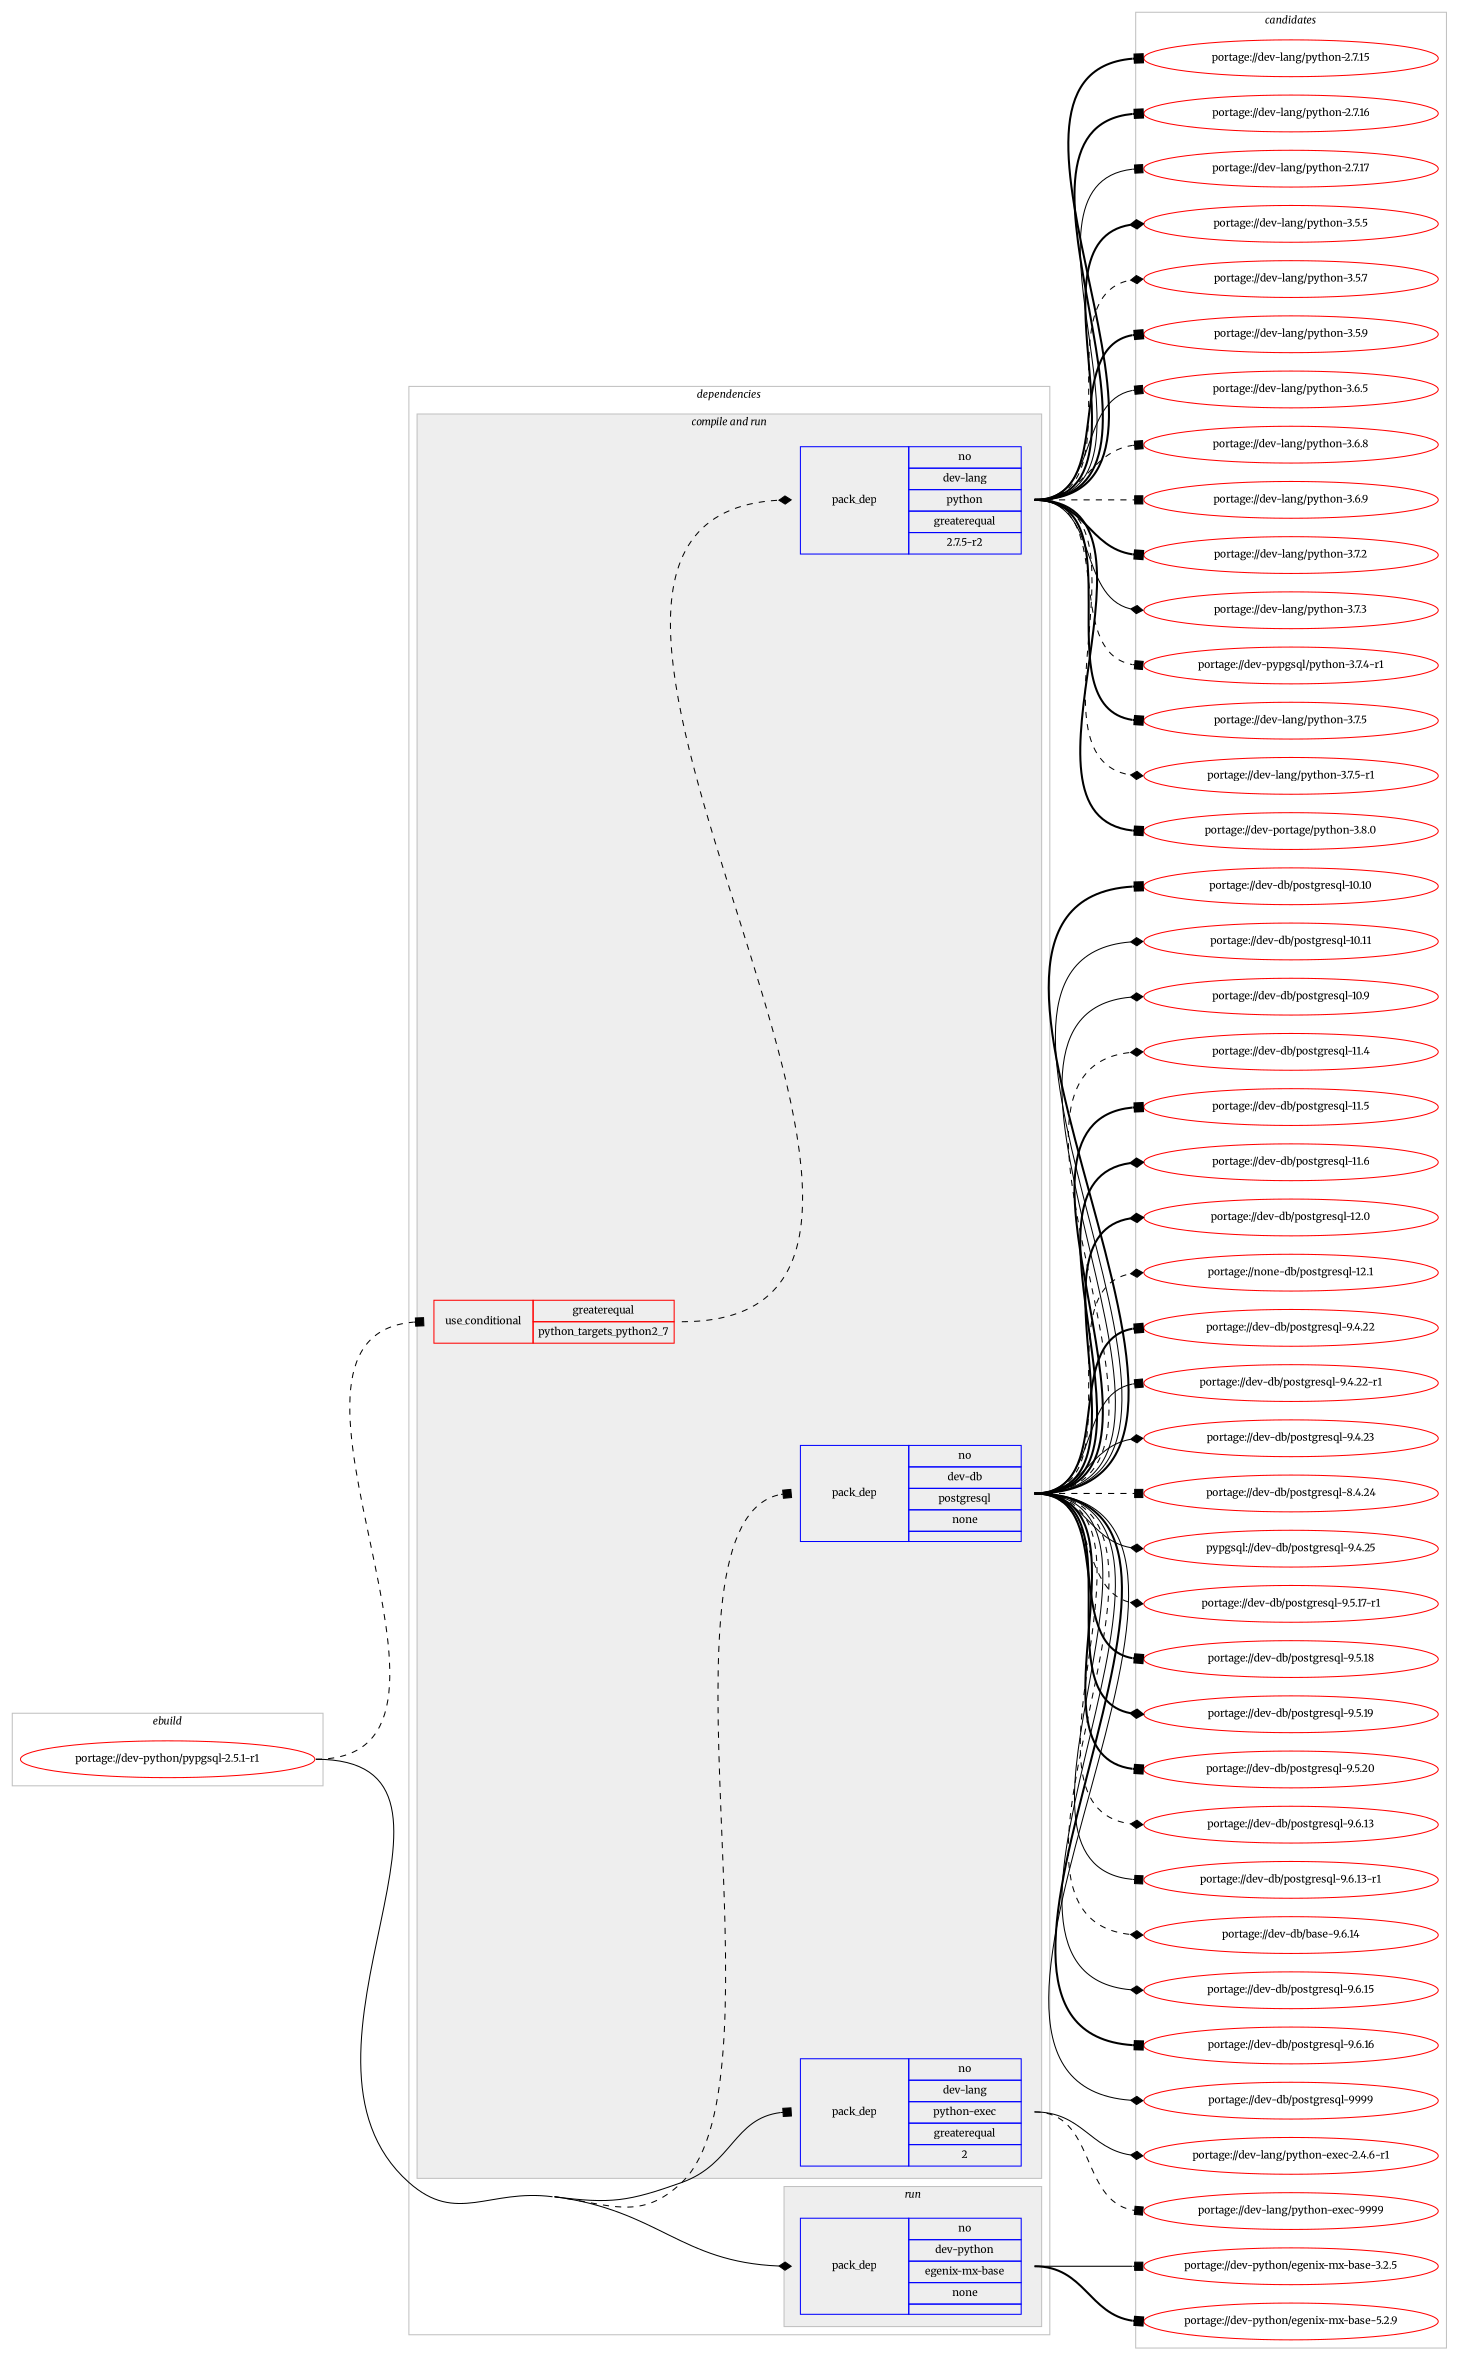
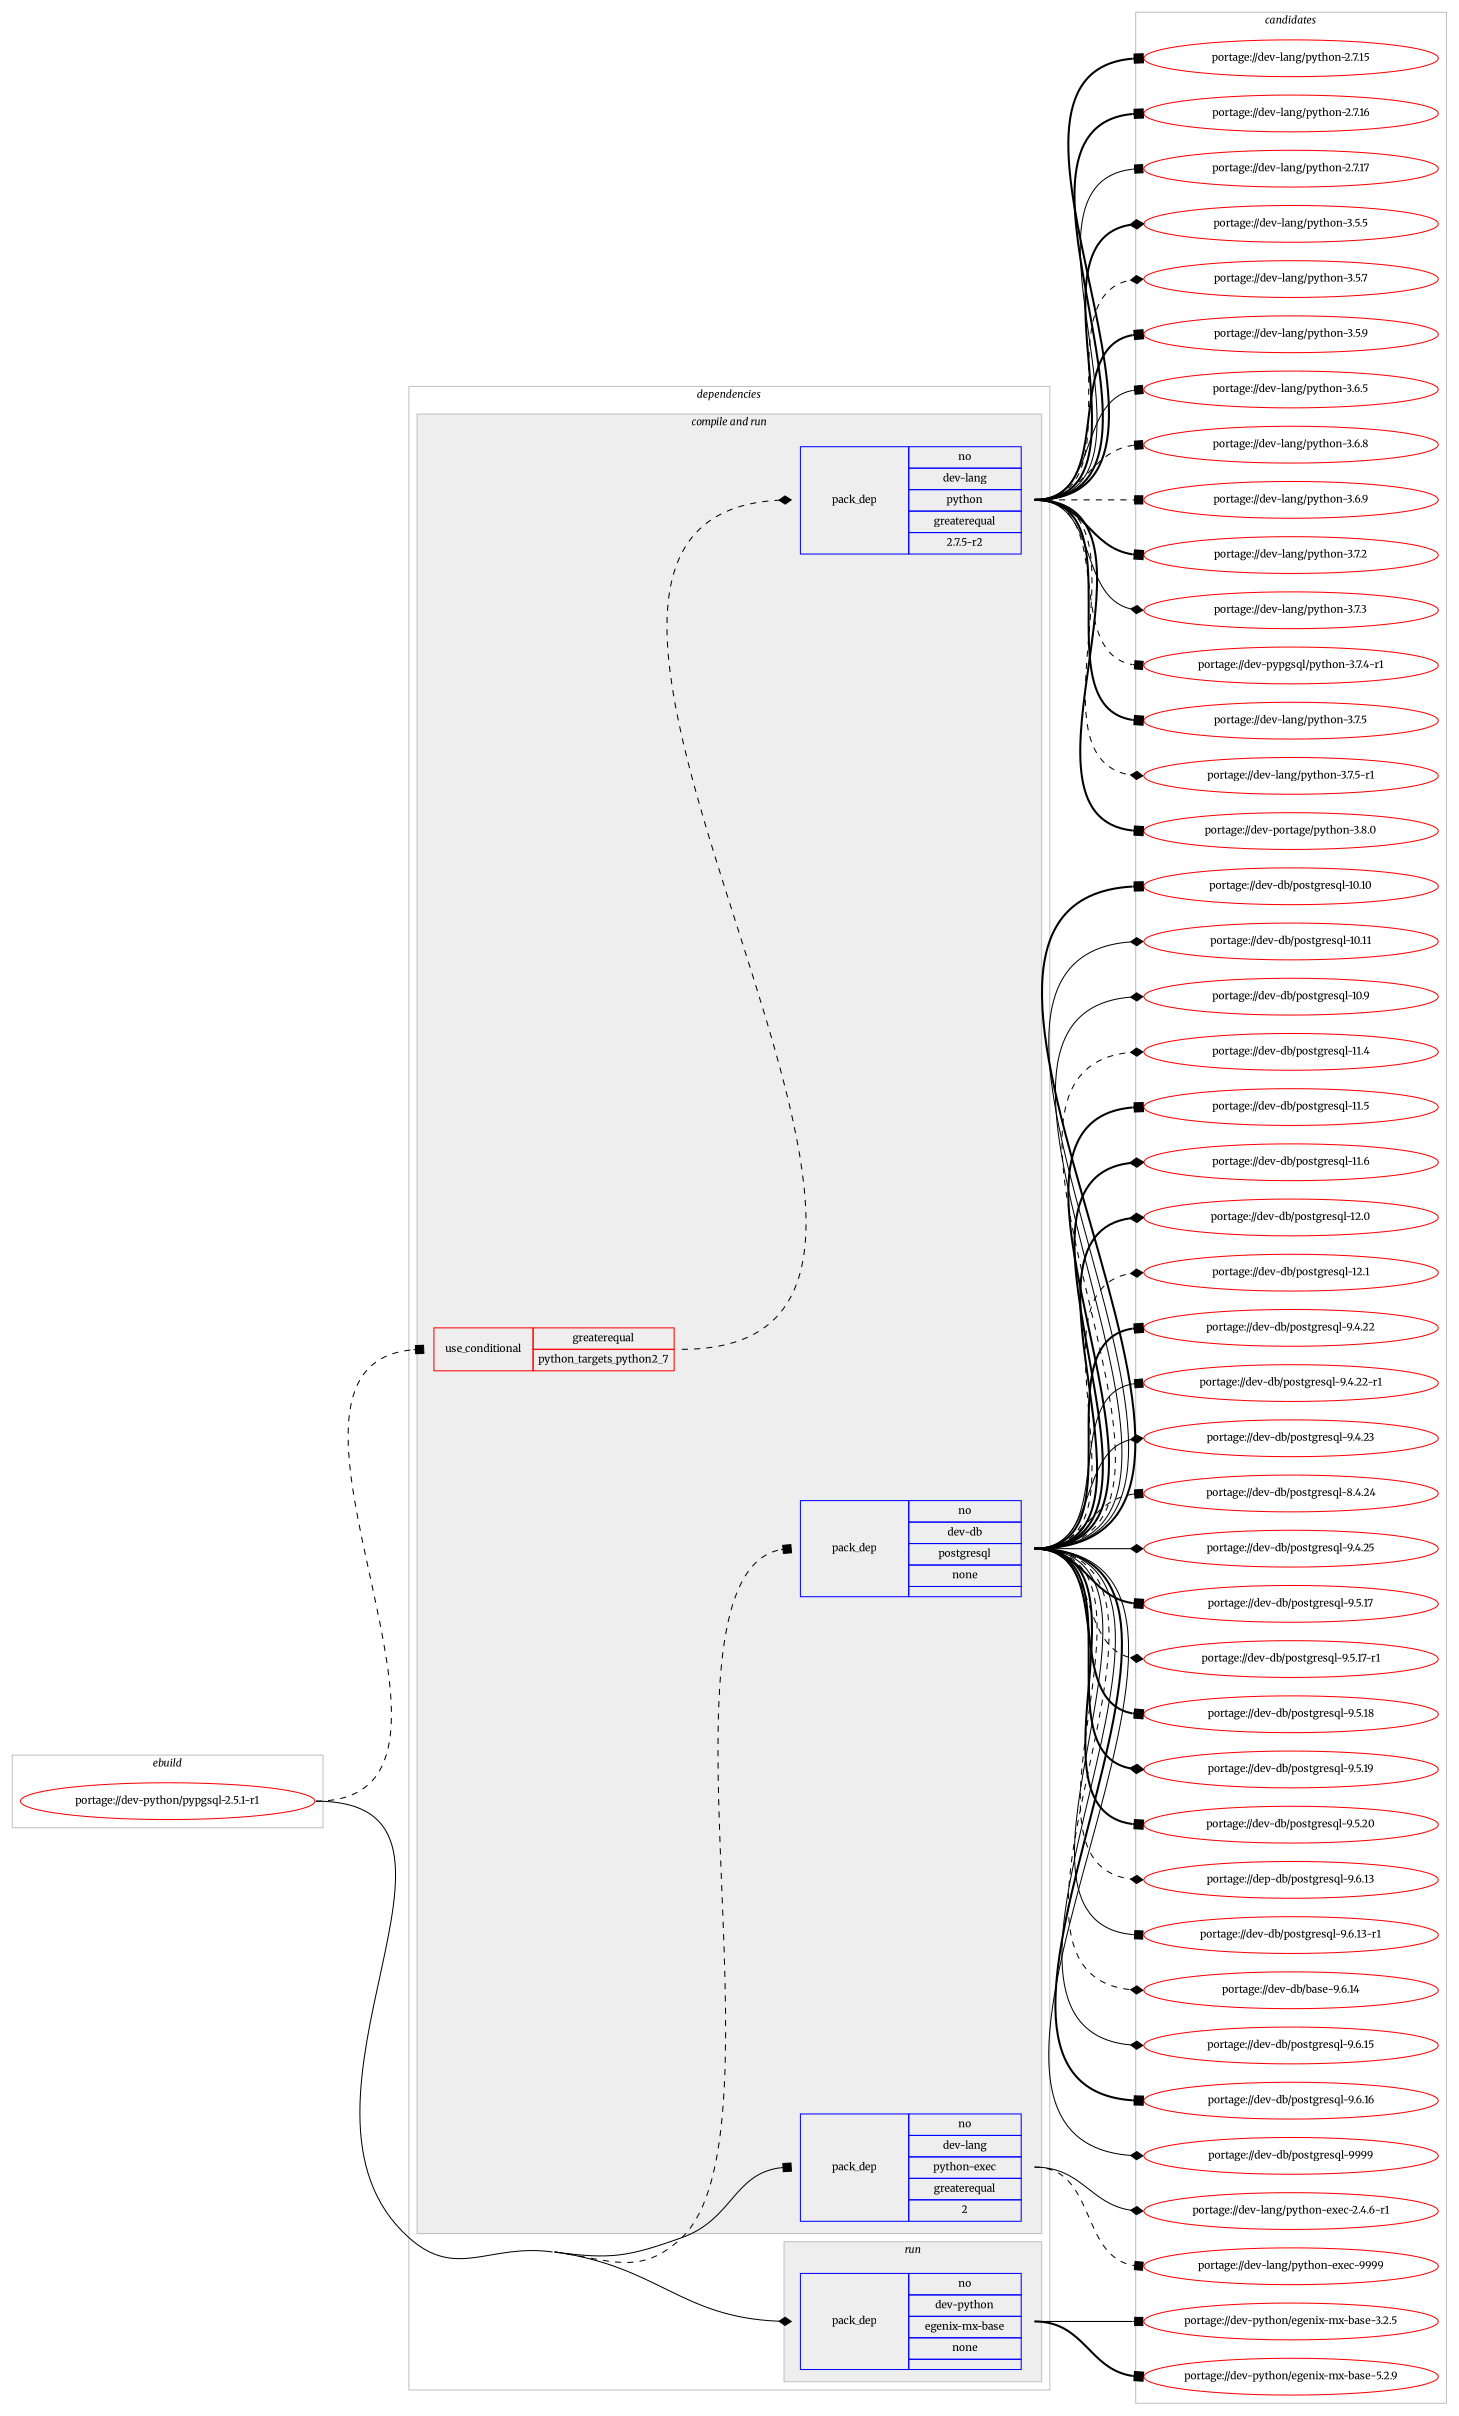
(1291, 1273) -> (1291, 1273)
(1291, 1549) -> (1291, 1549)
none -> (1291, 1604)
(1291, 1825) -> (1291, 1880)
